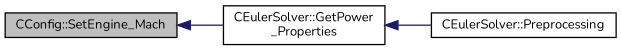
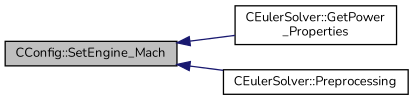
(415, 25) -> (206, 68)
